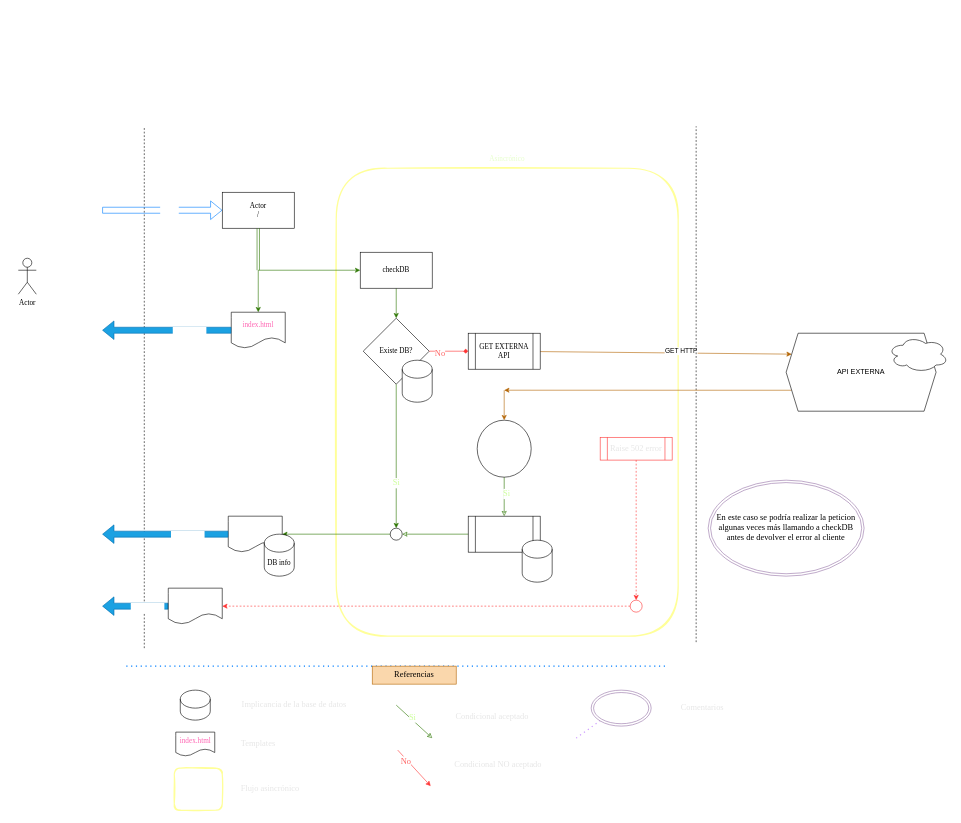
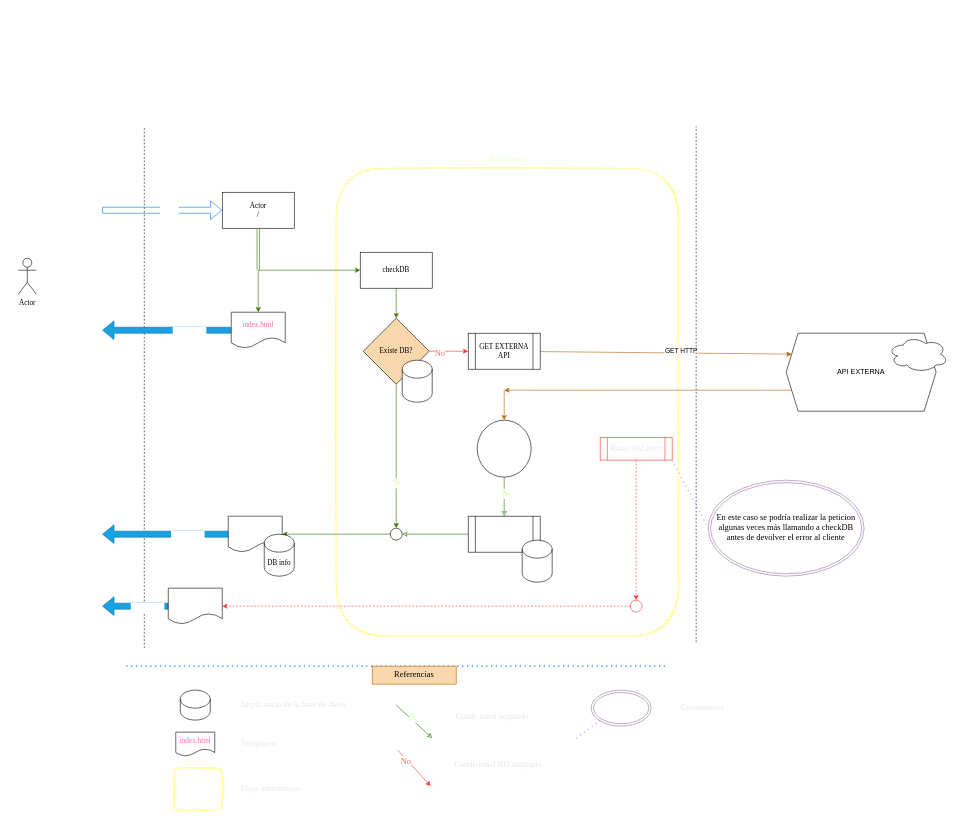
(396, 351) -> (396, 351)
(462, 351) -> (462, 351)
none -> (686, 487)
